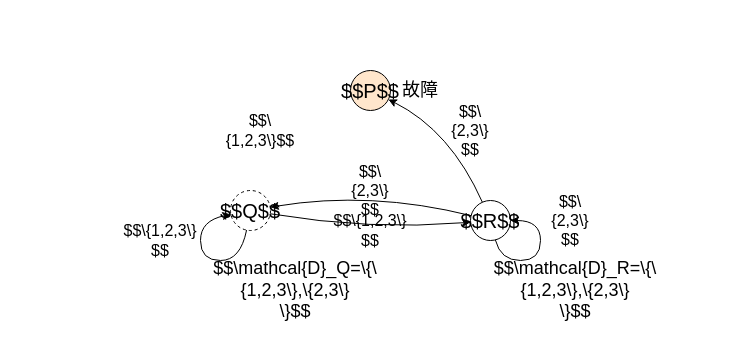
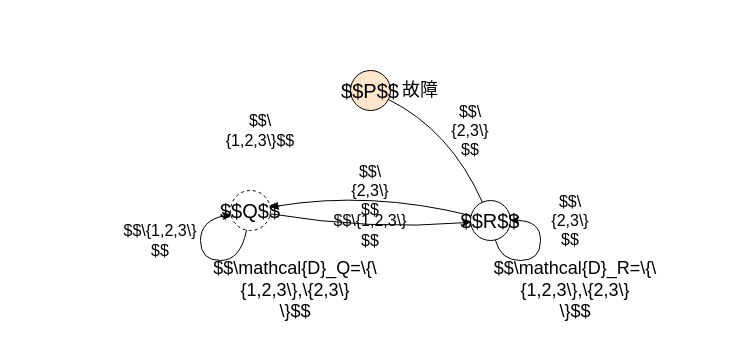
(395, 103) -> (392, 101)
